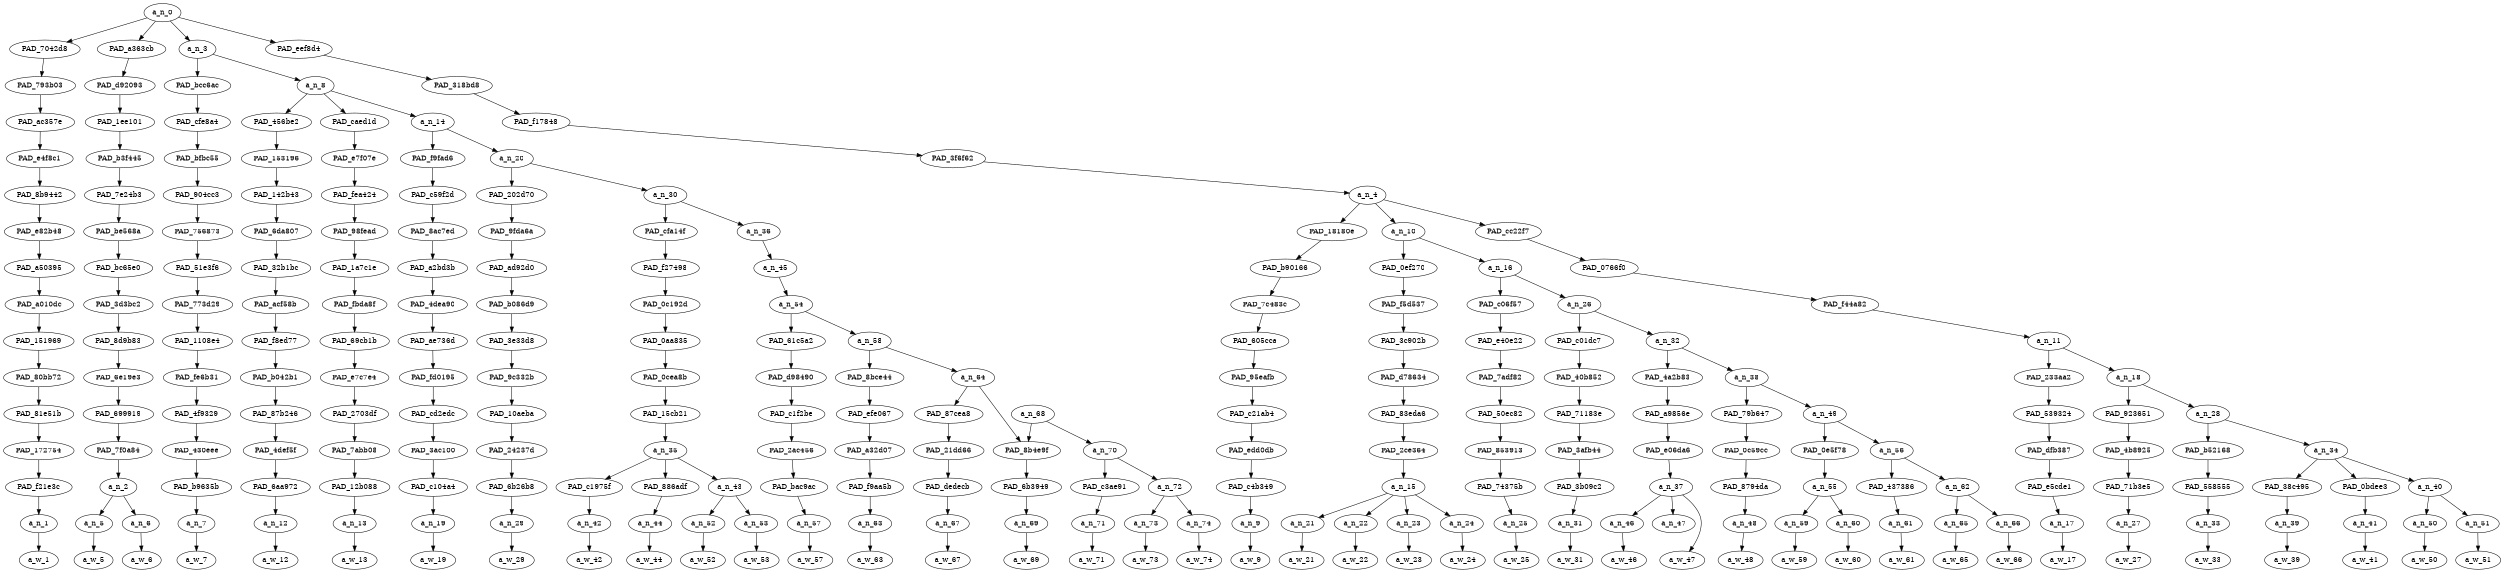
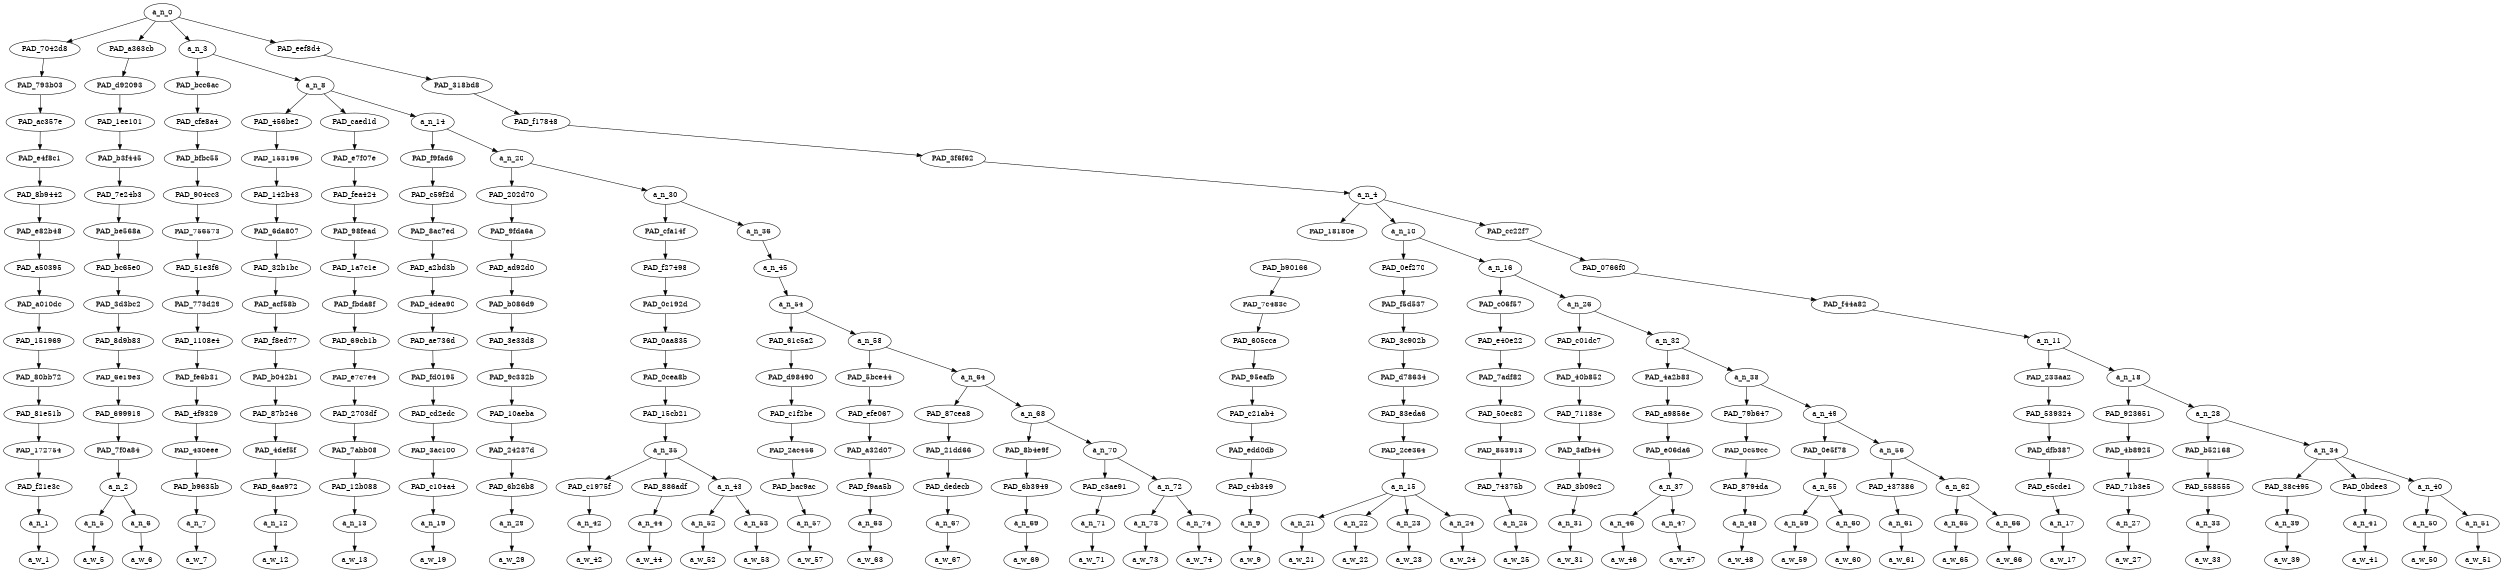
(197, 232) -> (197, 232)
(1311, 248) -> none
(870, 378) -> (870, 378)
(998, 412) -> (1001, 395)
(1701, 519) -> (1677, 539)
